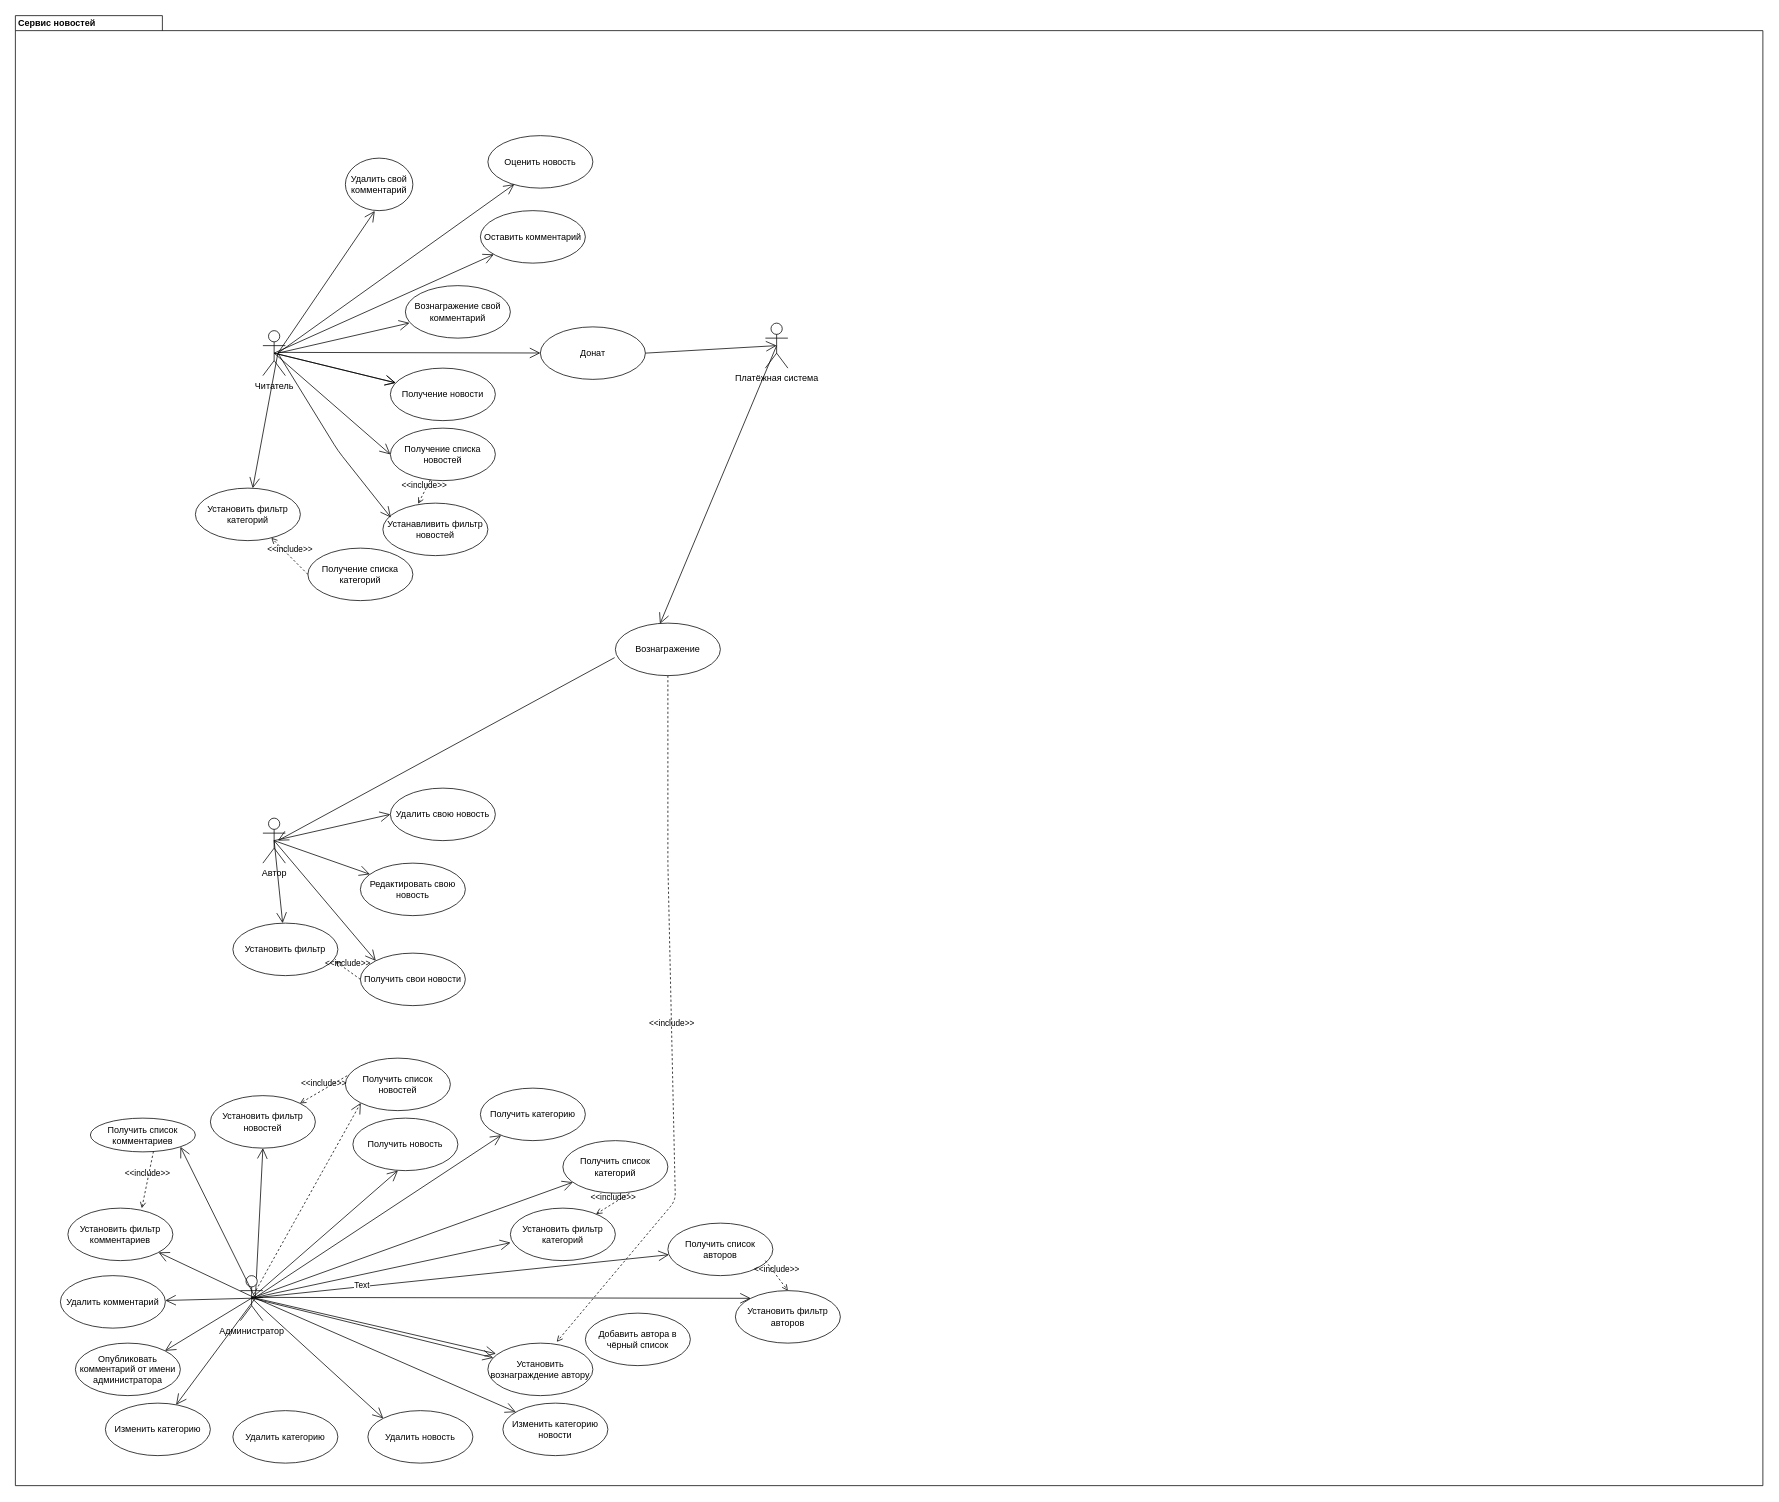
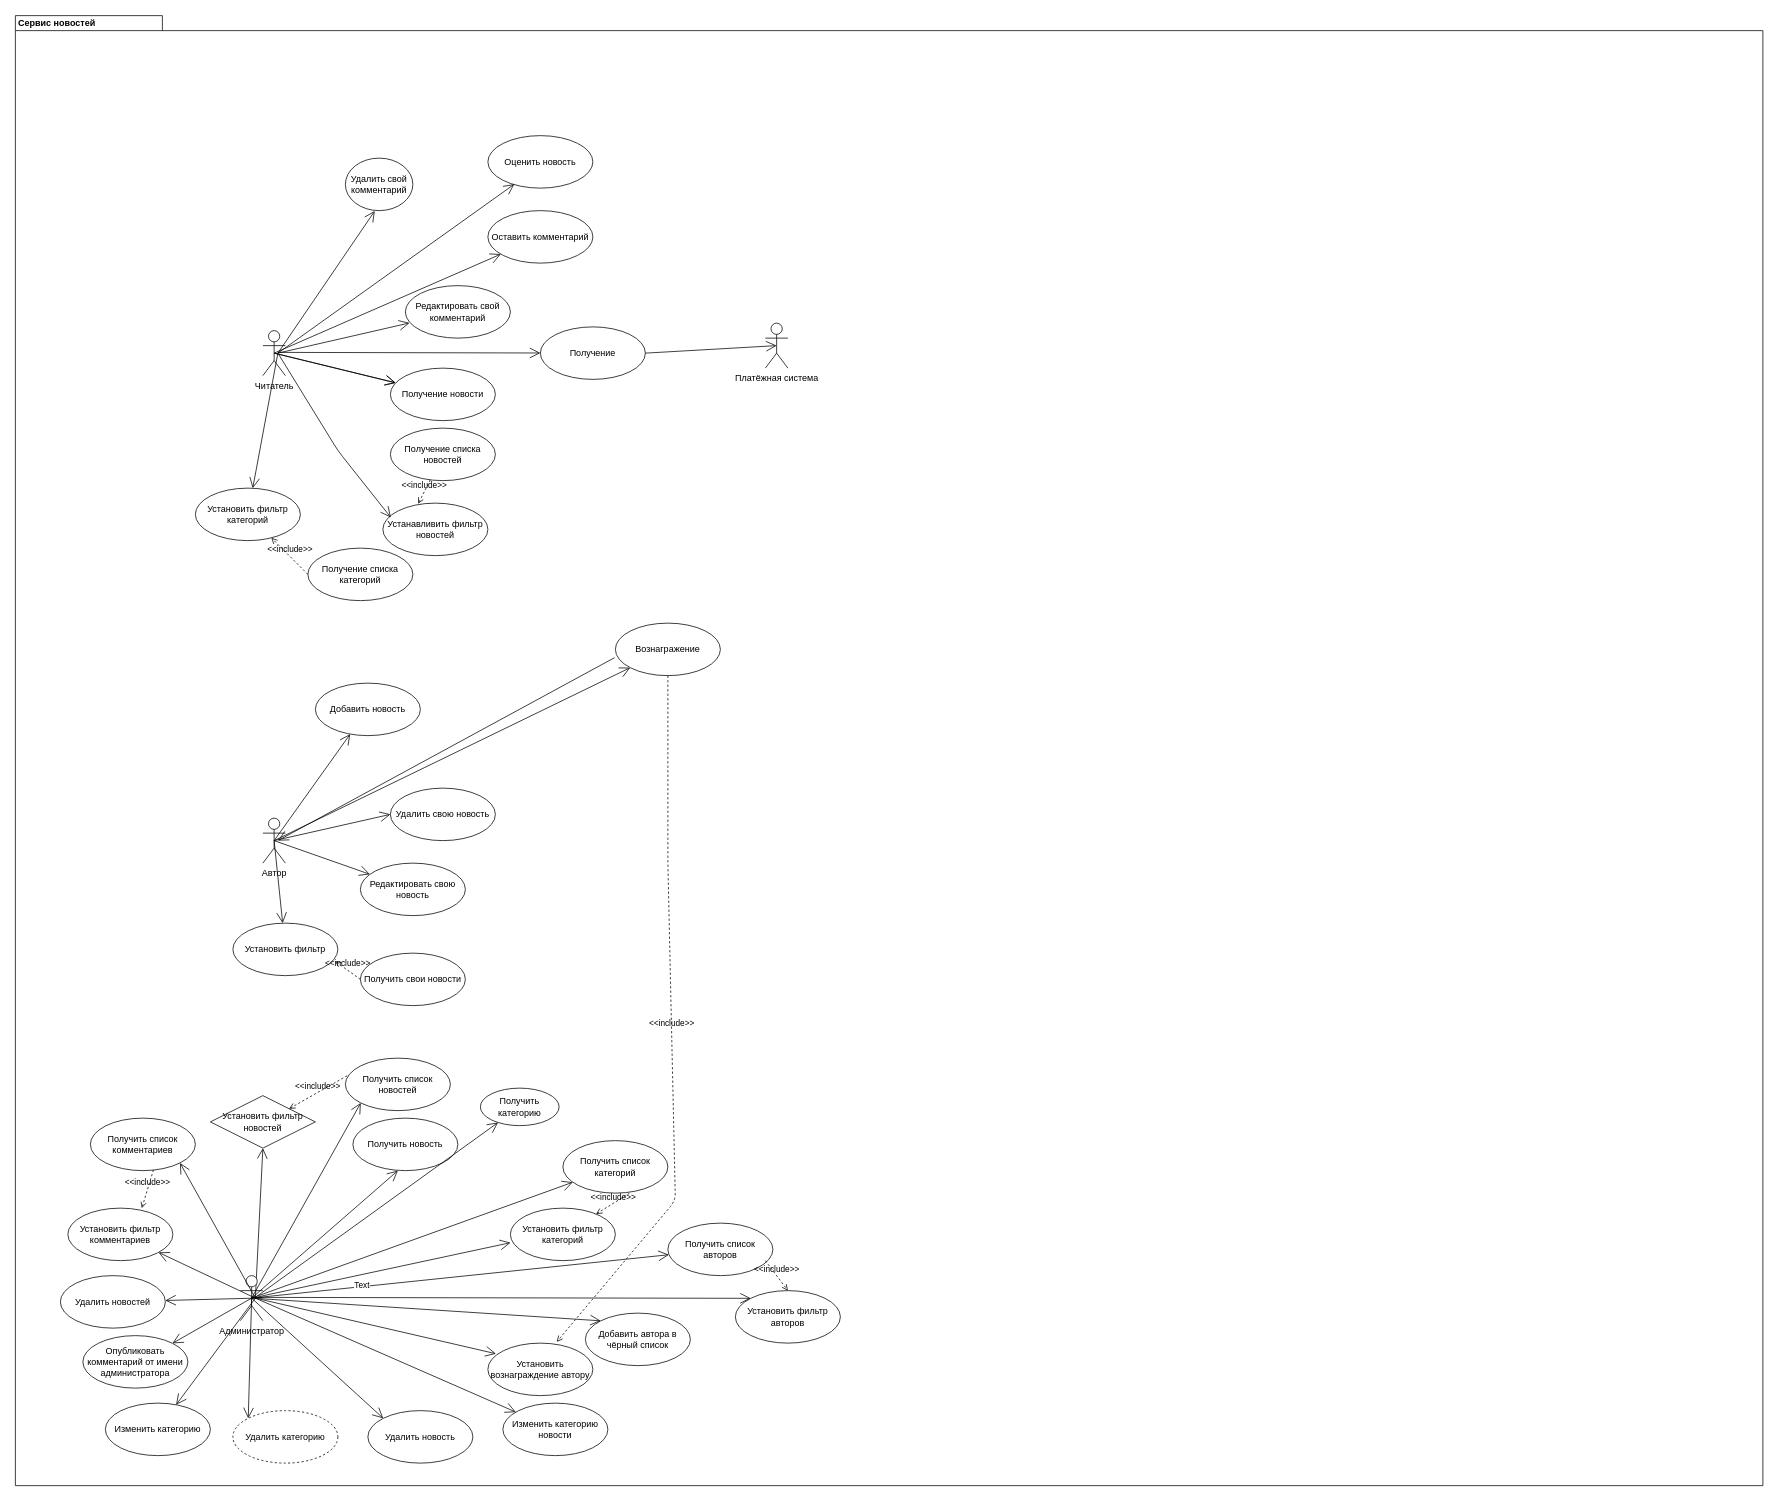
(533, 237) -> (540, 237)
(458, 312) -> (458, 312)
(593, 353) -> (593, 353)
(338, 408) -> none
(715, 493) -> none
none -> (368, 709)
none -> (313, 787)
(326, 902) -> (471, 745)
(533, 1114) -> (520, 1107)
(263, 1122) -> (263, 1122)
(143, 1135) -> (143, 1144)
(308, 1196) -> (308, 1196)
(113, 1302) -> (113, 1302)
none -> (433, 1310)
(381, 1330) -> (250, 1362)
(128, 1369) -> (135, 1362)
(285, 1437) -> (285, 1437)
